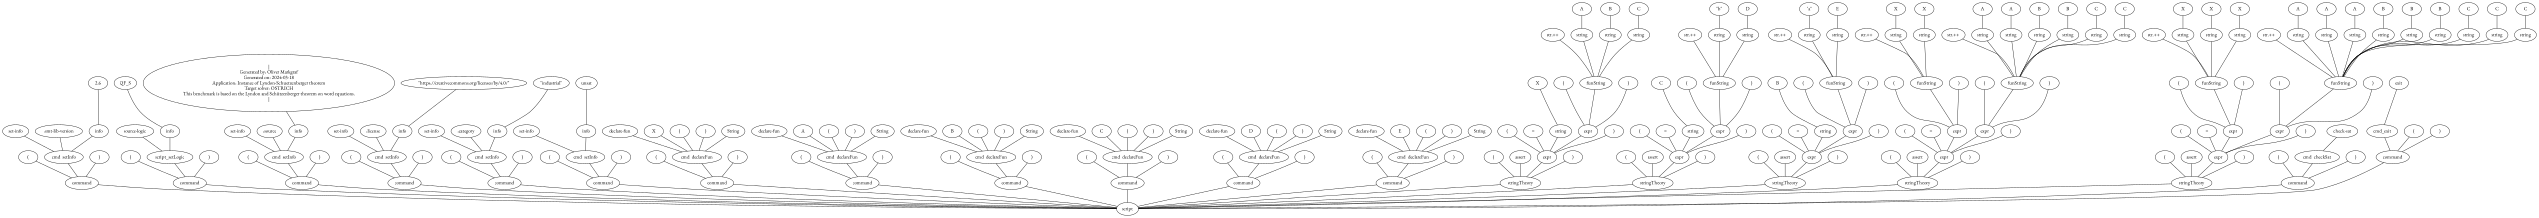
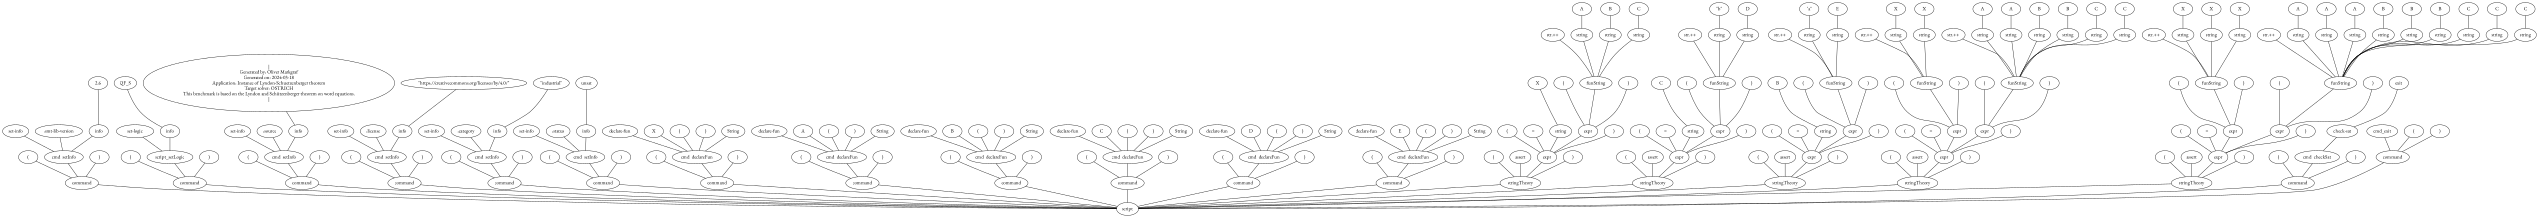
(2391, 107) -> (2382, 115)
(135, 131) -> (135, 131)
none -> (558, 131)
